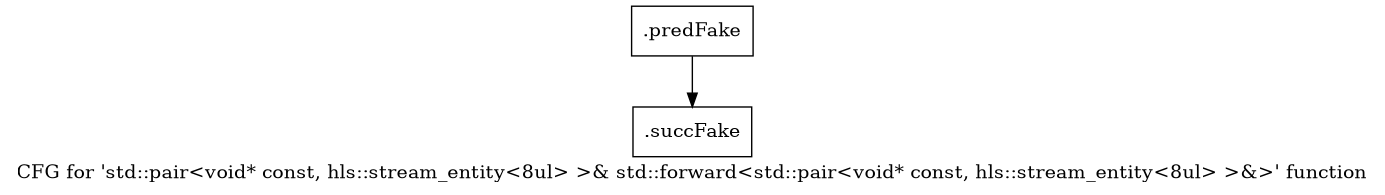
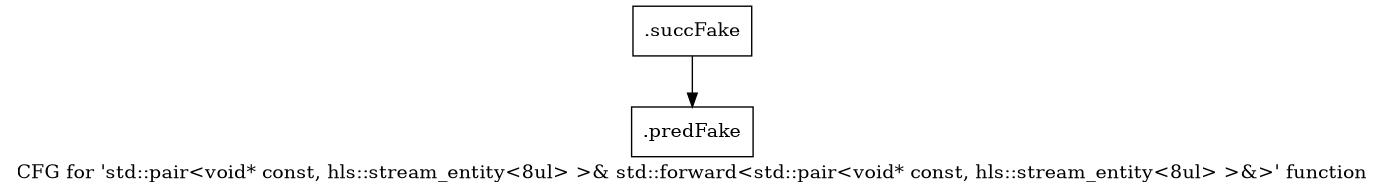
(692, 75) -> (692, 75)
